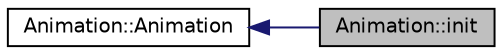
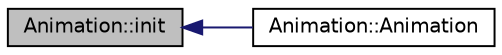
(294, 27) -> (228, 27)
